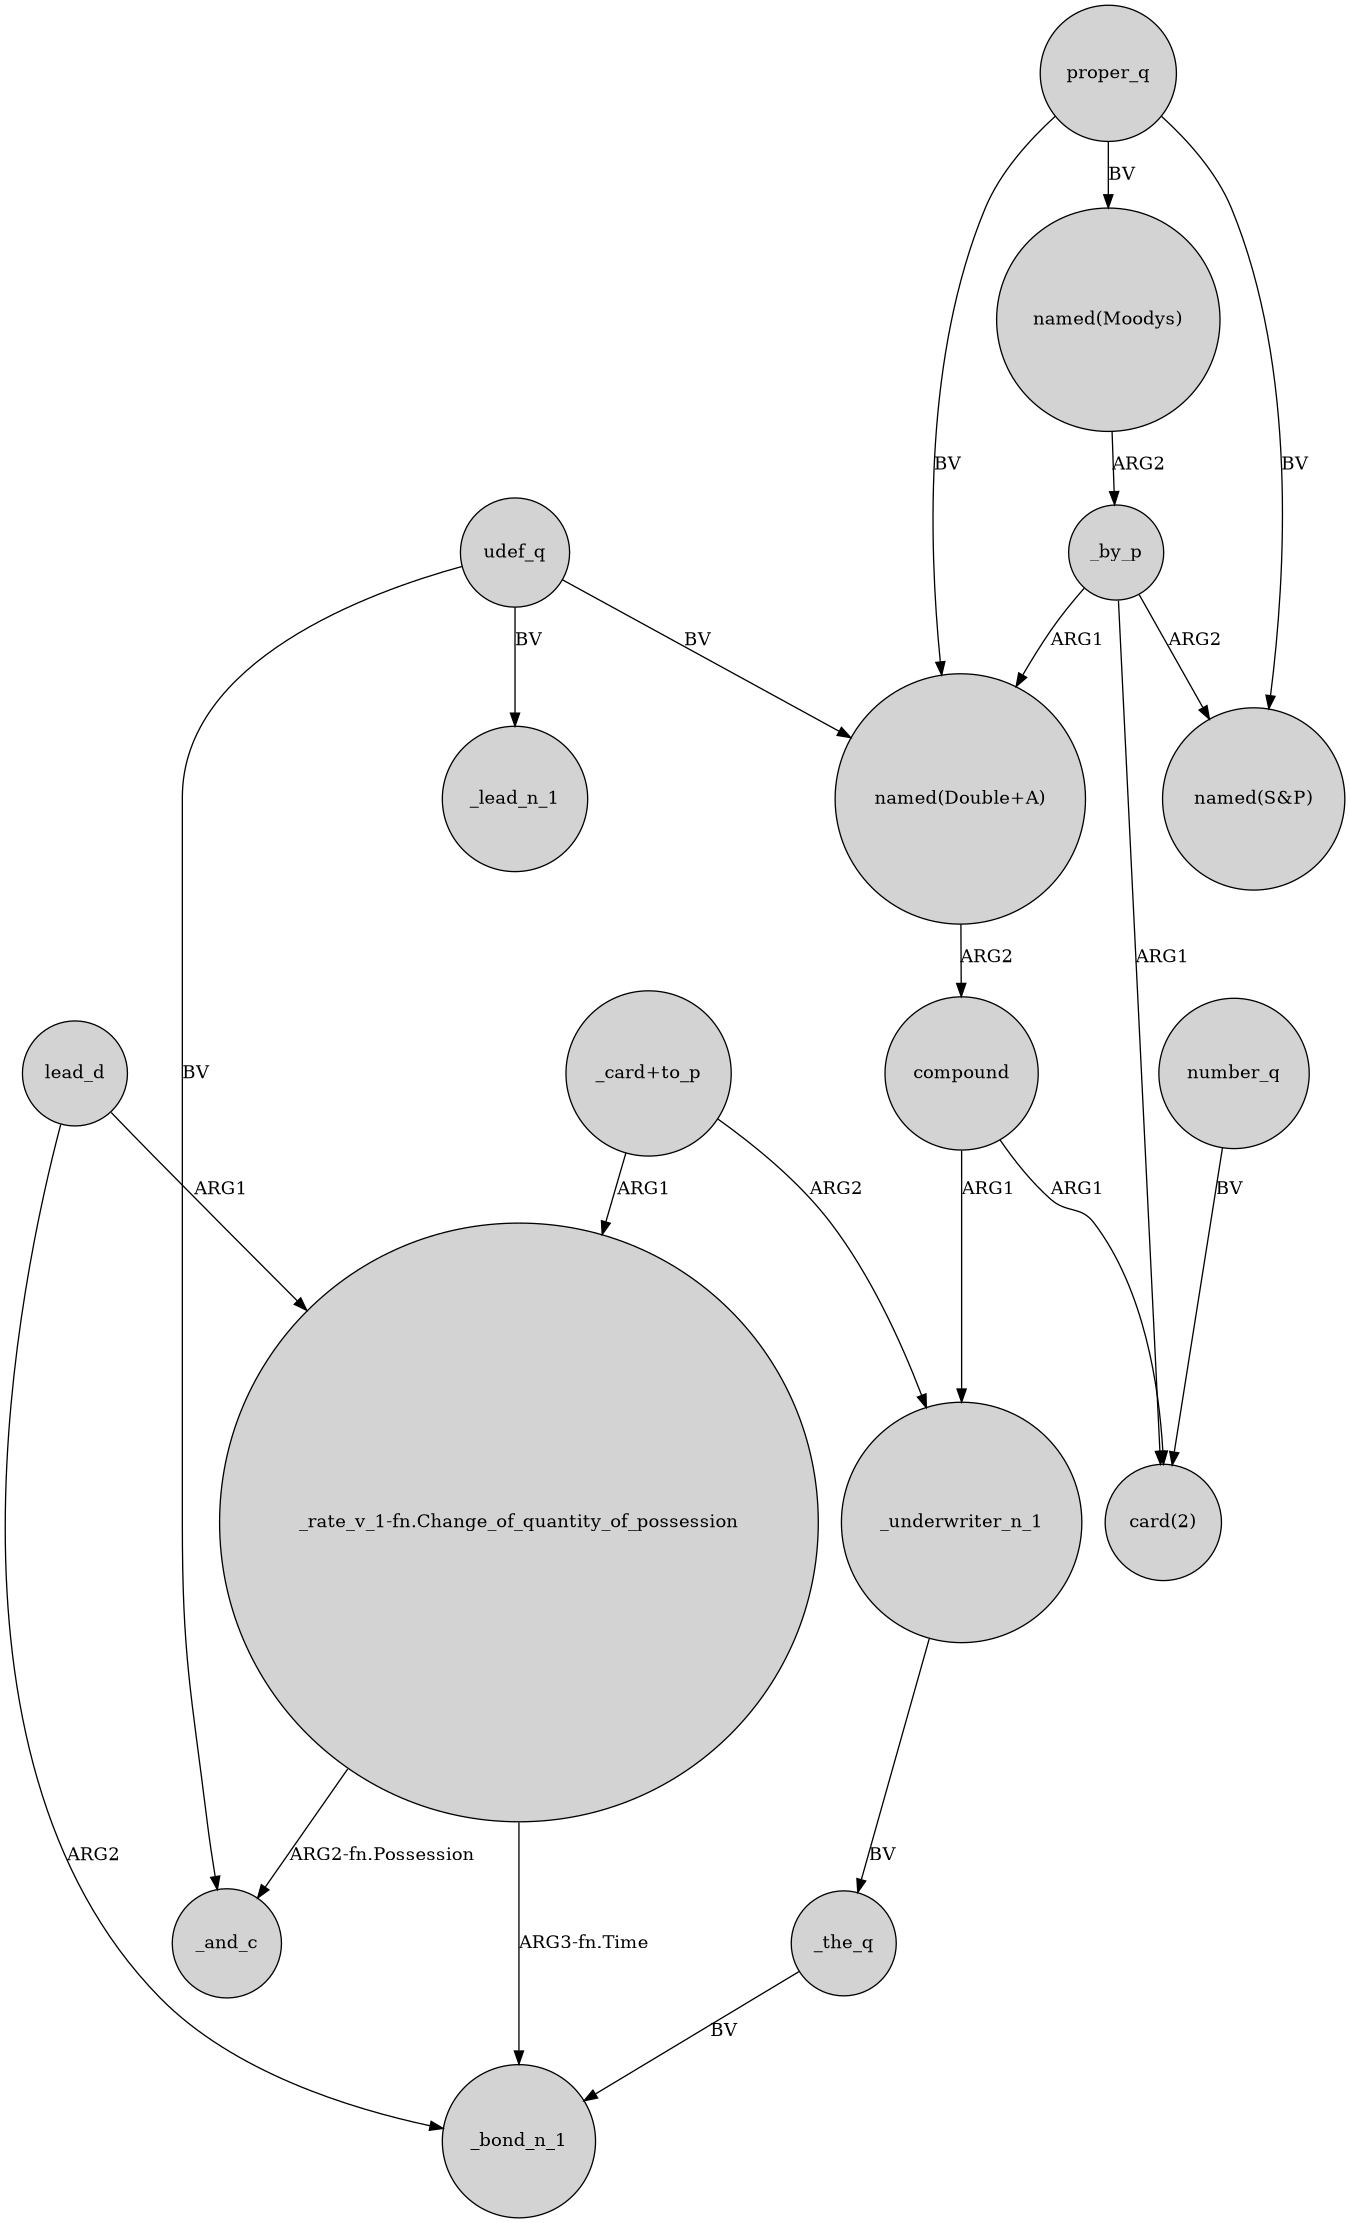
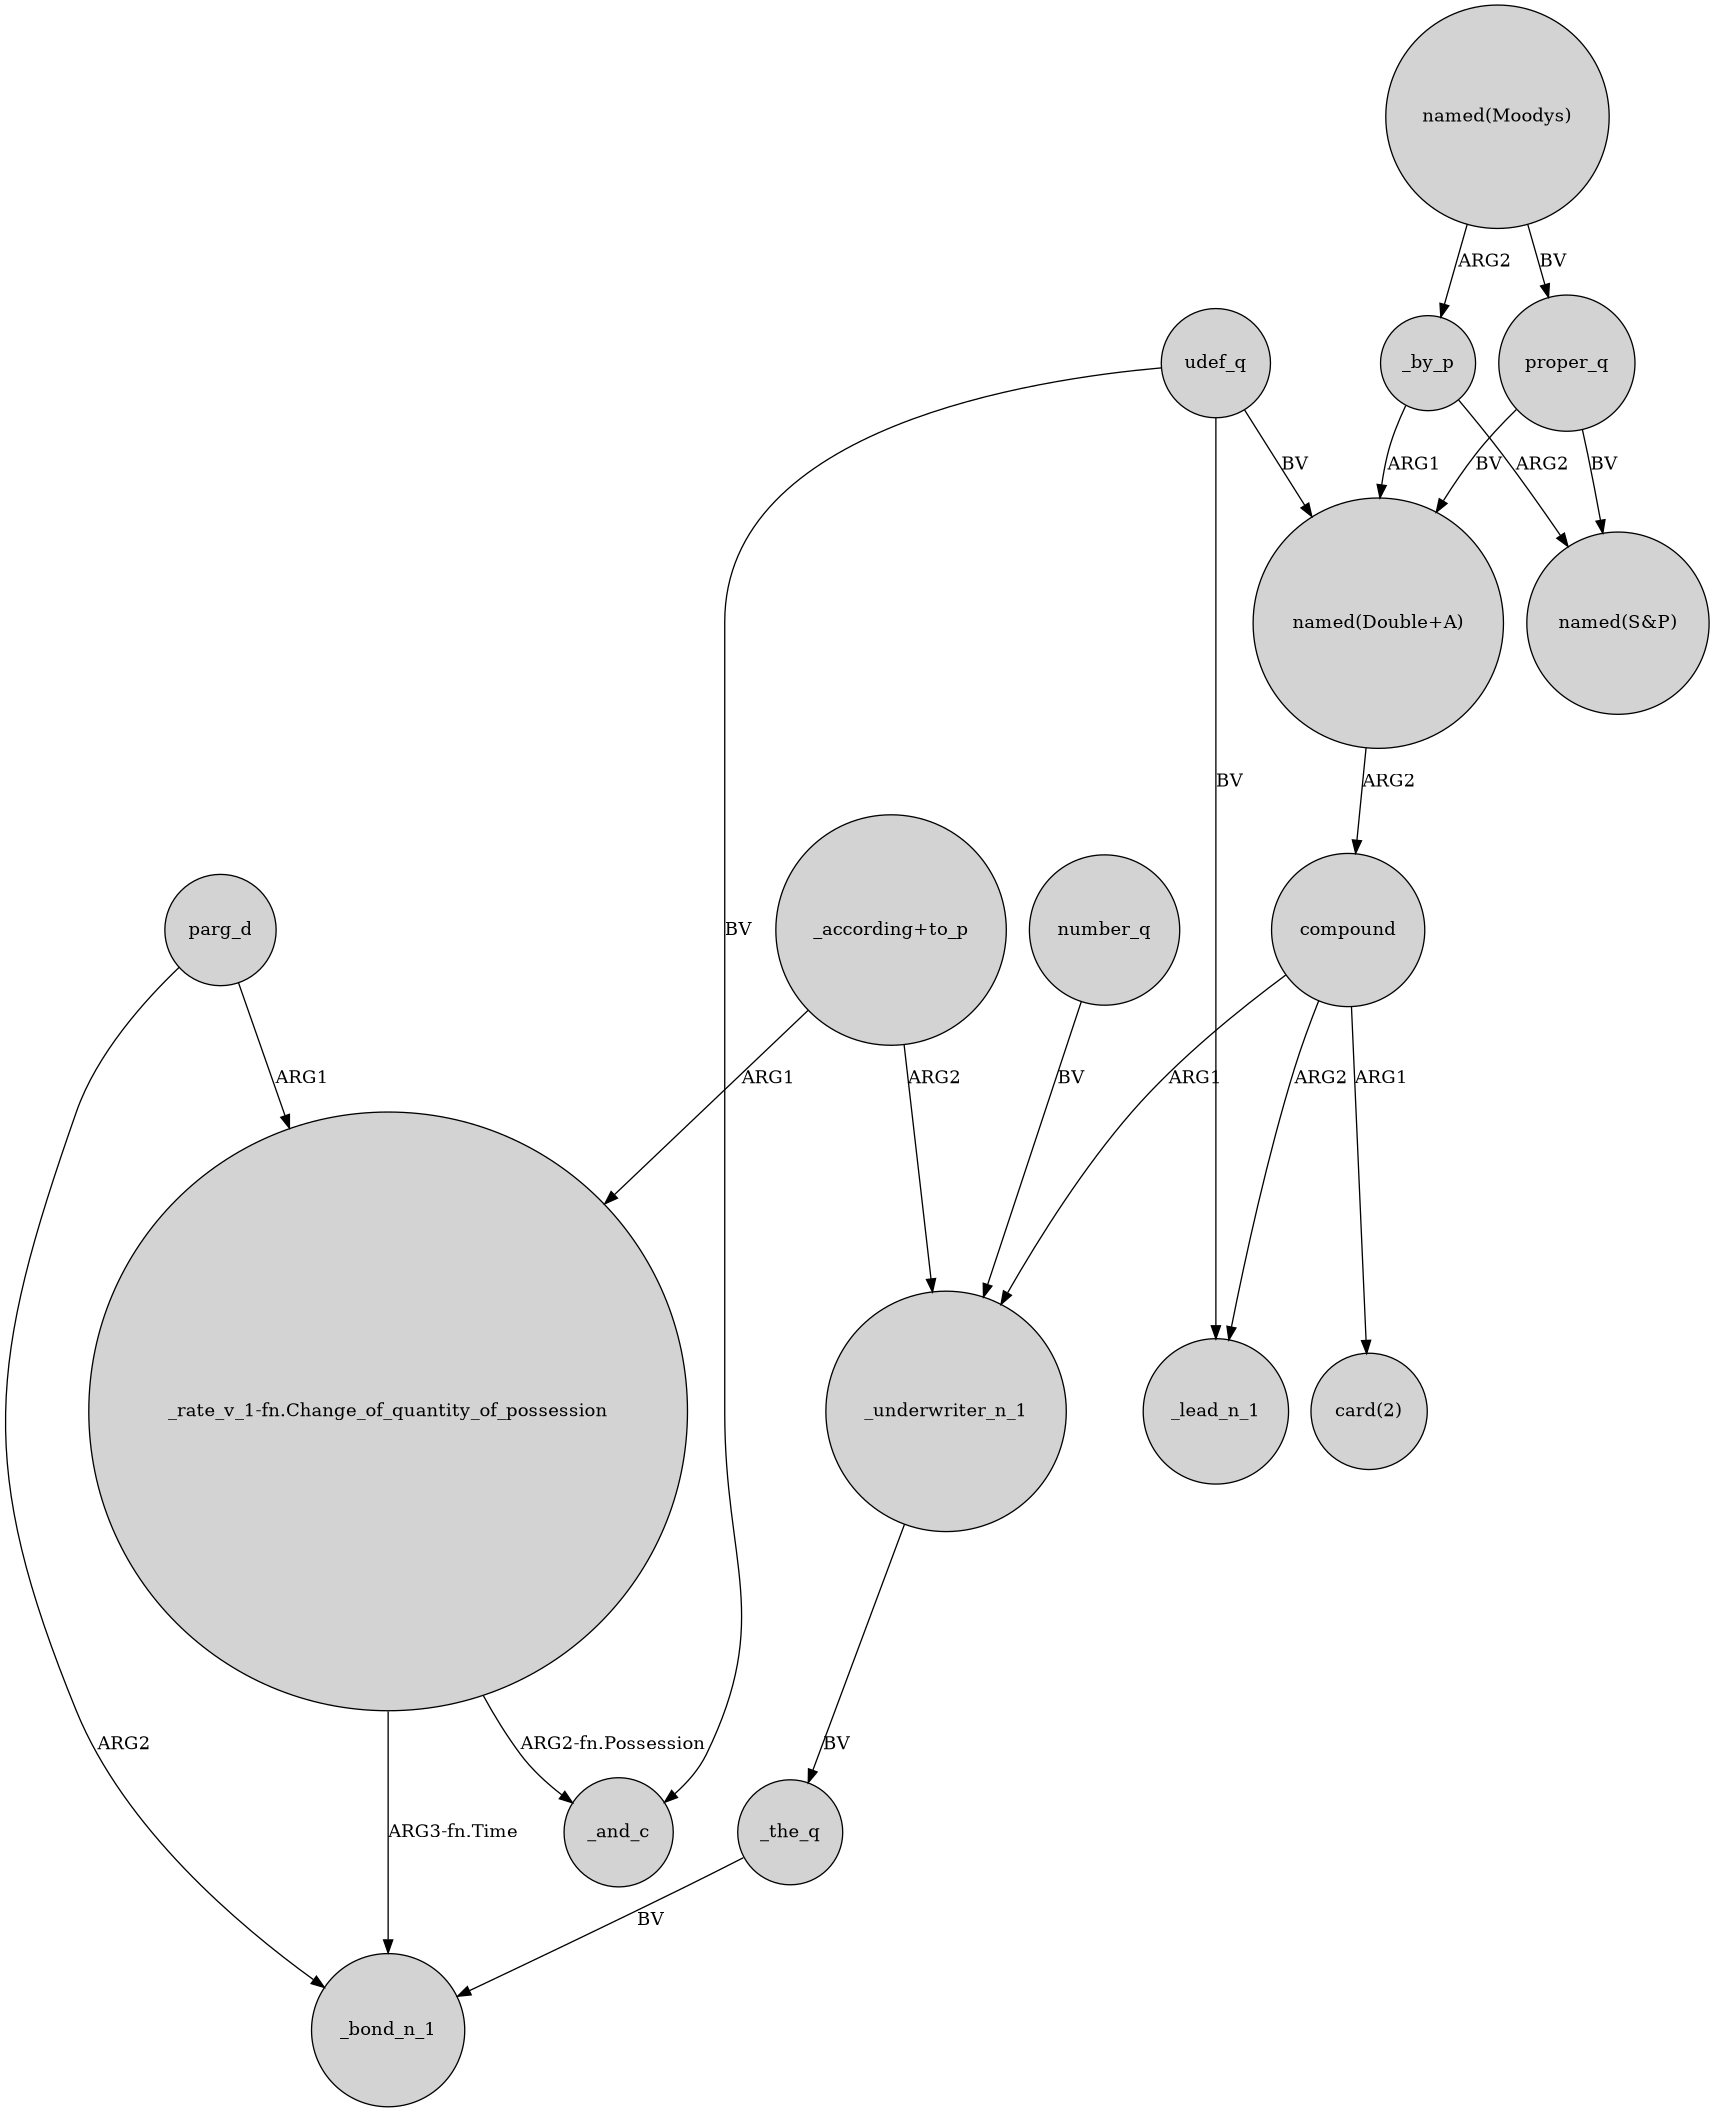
(1108, 168) -> (1536, 254)
(1139, 1026) -> none
(75, 1073) -> (220, 930)
(649, 1073) -> (891, 930)
none -> (1268, 1162)
(1198, 1300) -> (1034, 1143)
